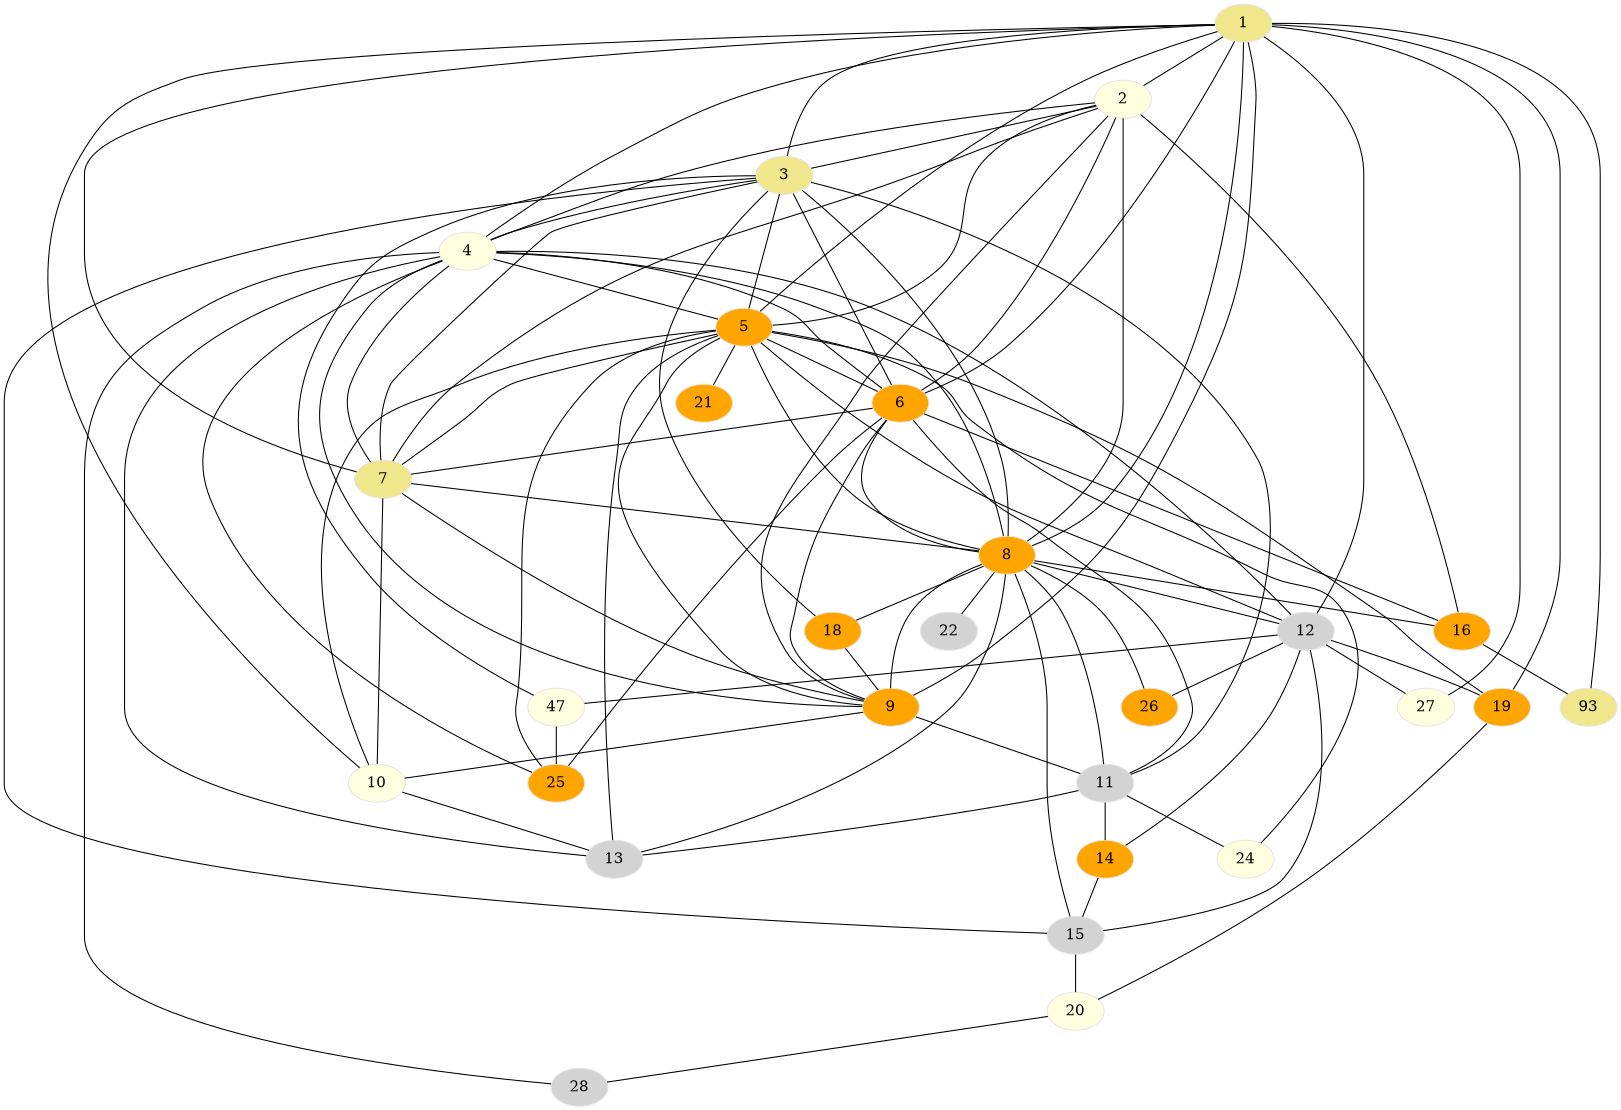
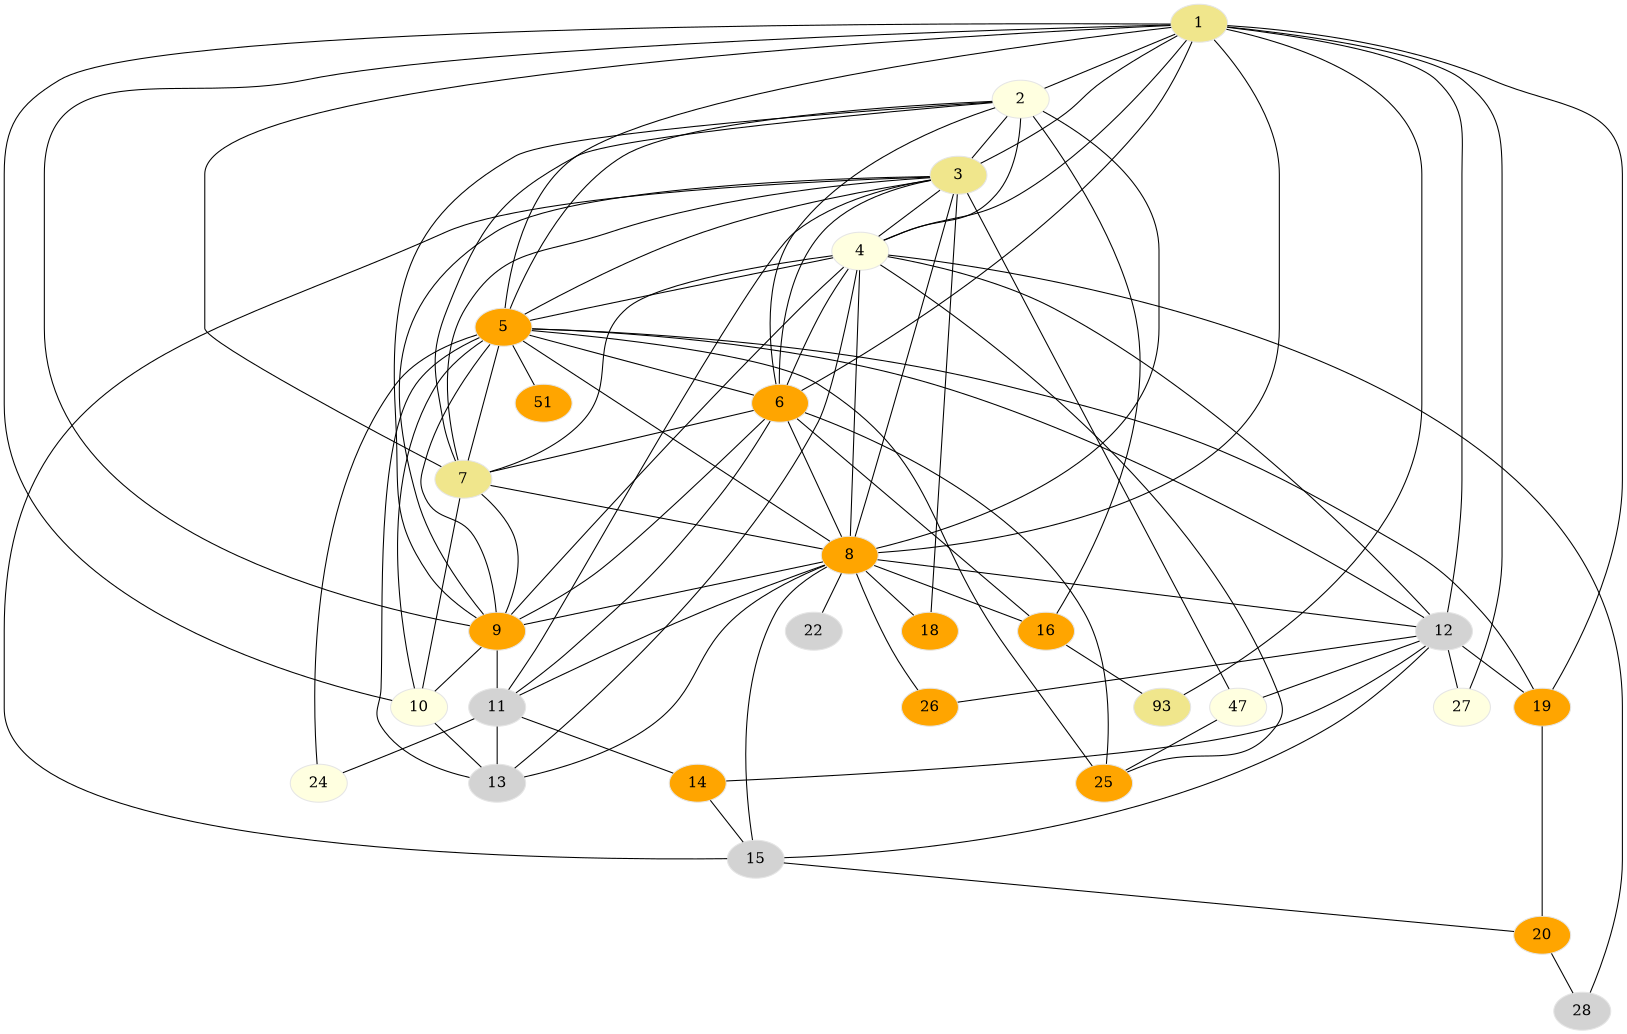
(704, 403) -> (544, 403)
(862, 669) -> (496, 232)
(1076, 1011) -> (1542, 935)
